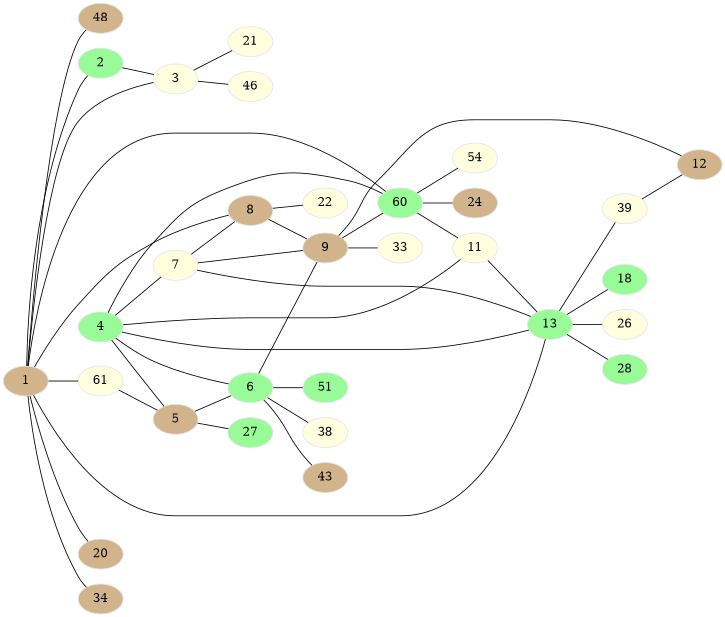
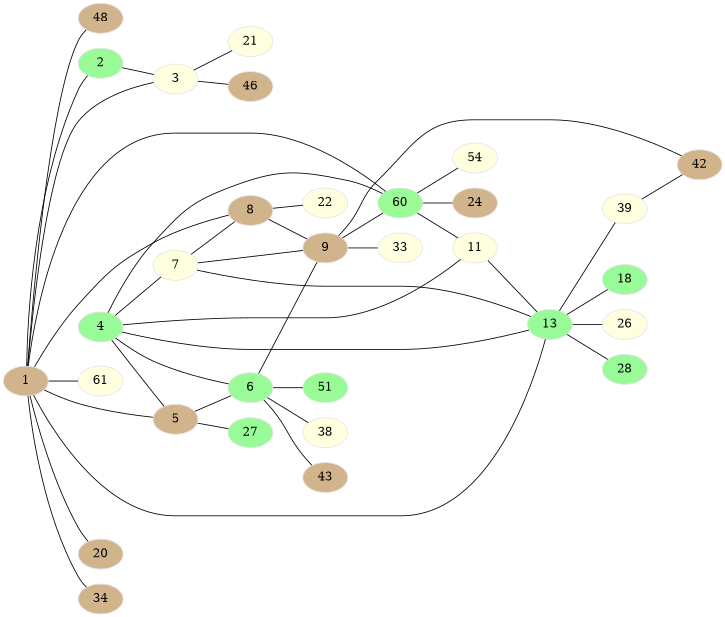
(250, 87) -> (250, 87)
(700, 165) -> (700, 165)
(138, 400) -> (97, 408)
